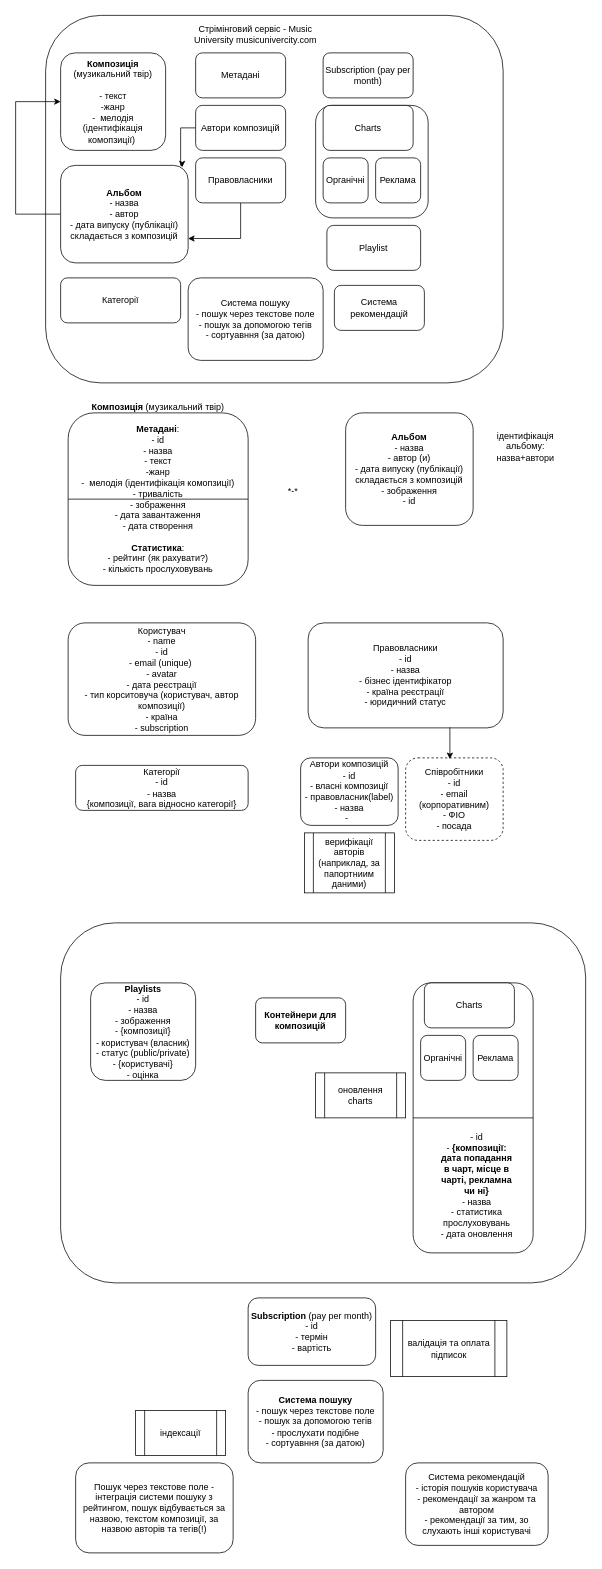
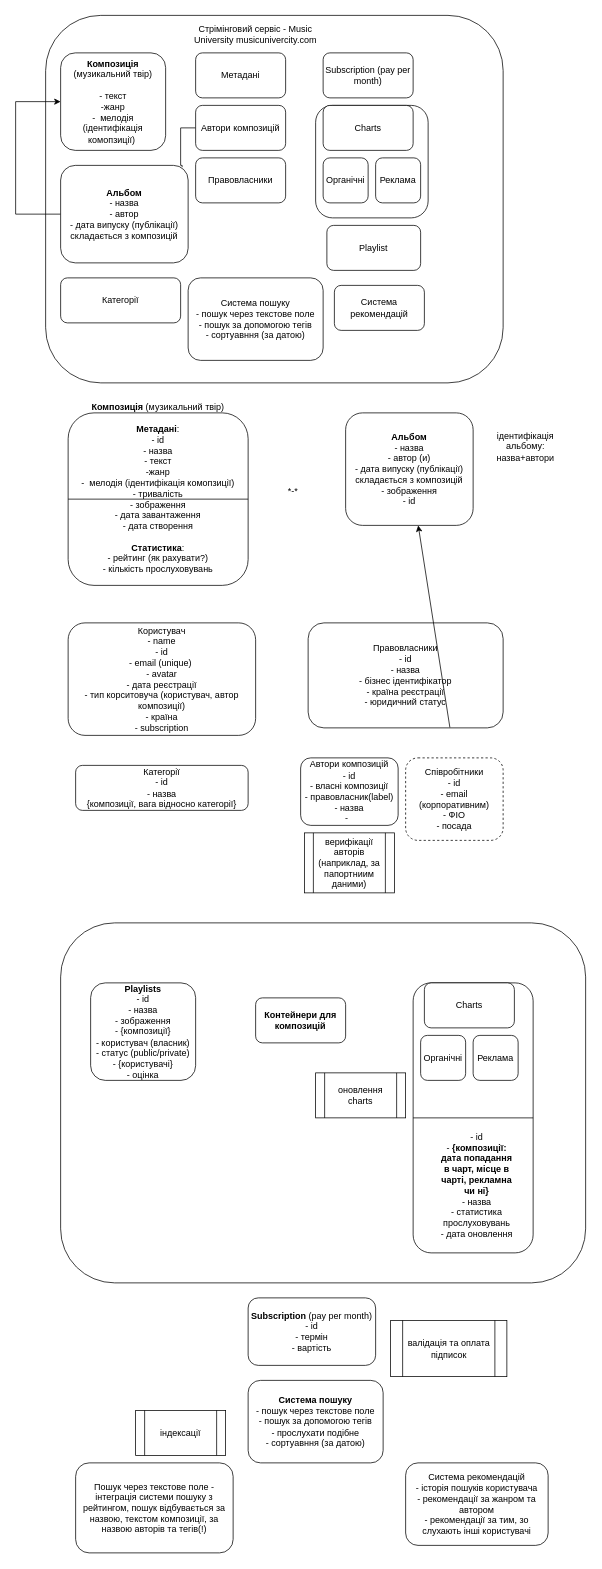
(180, 163) -> (180, 163)
(234, 239) -> none
(450, 752) -> (434, 629)
